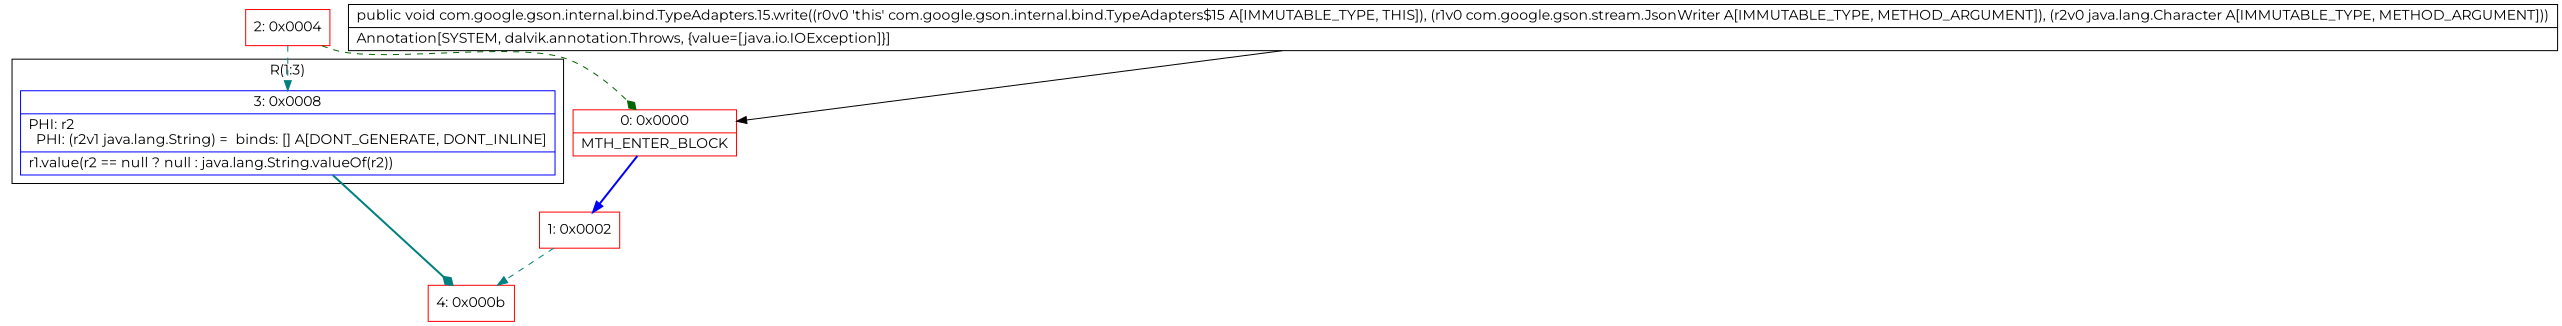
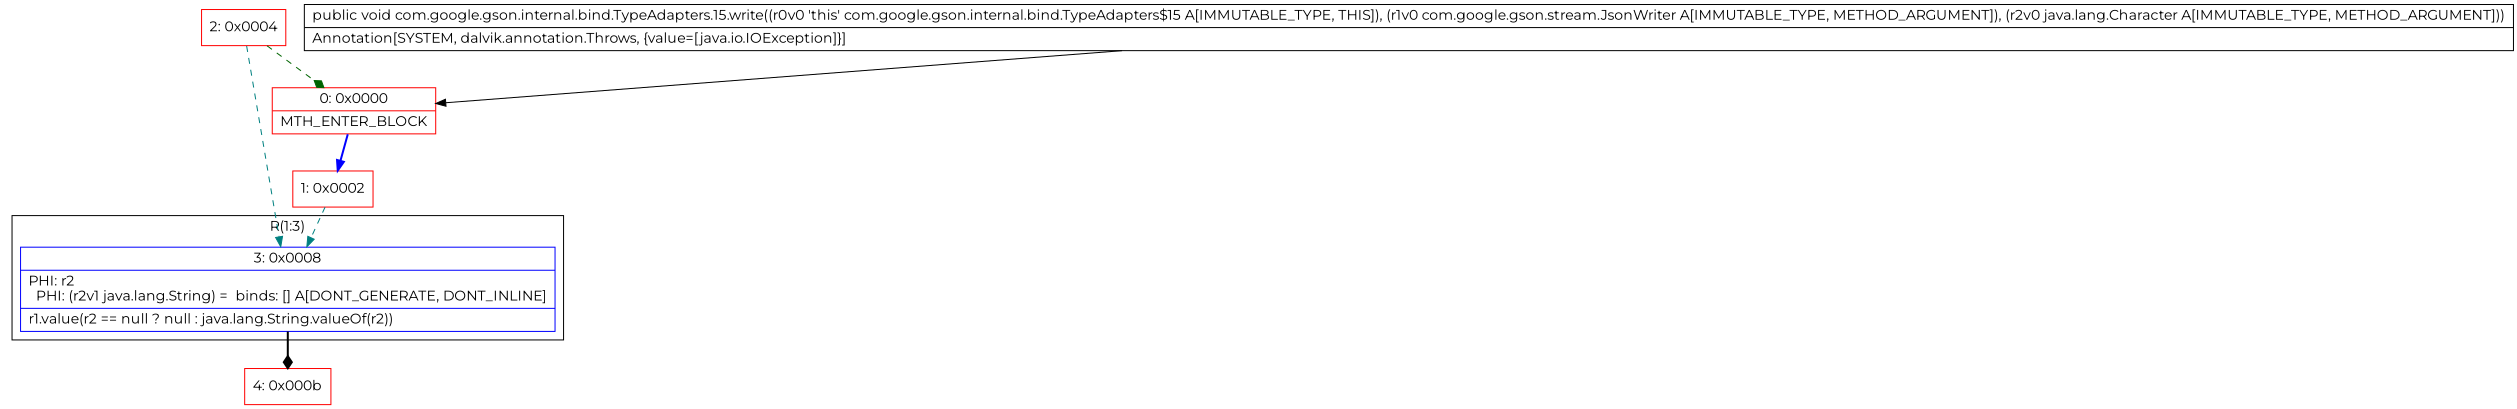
(388, 226) -> (288, 346)
(530, 264) -> (318, 222)
